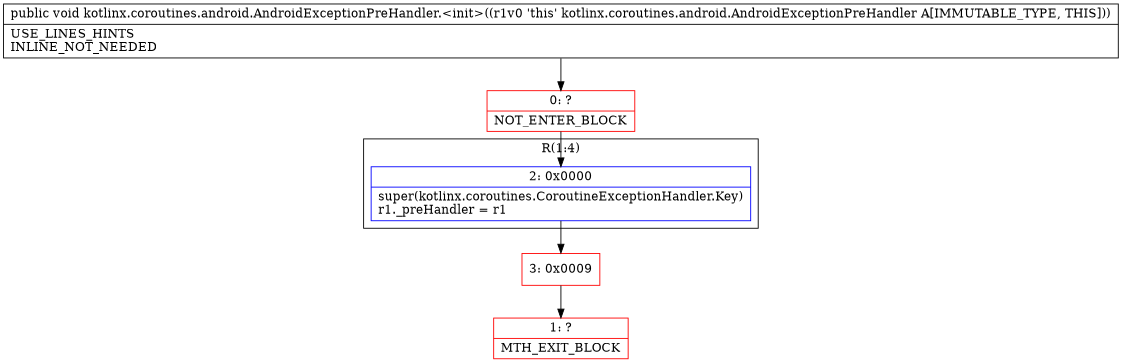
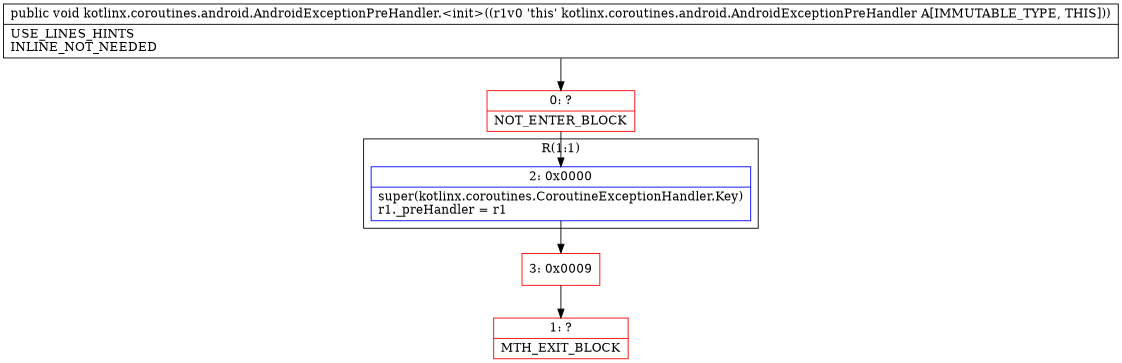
(561, 149) -> (561, 149)
